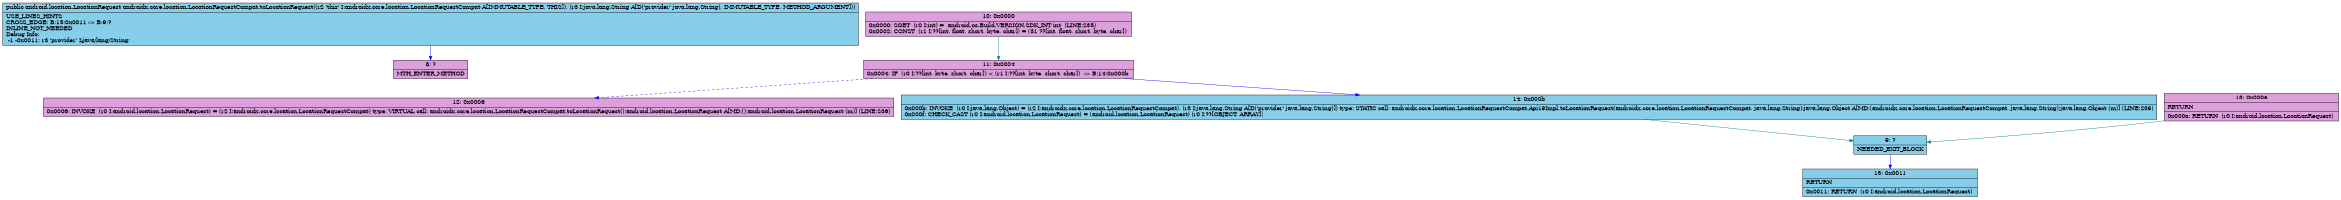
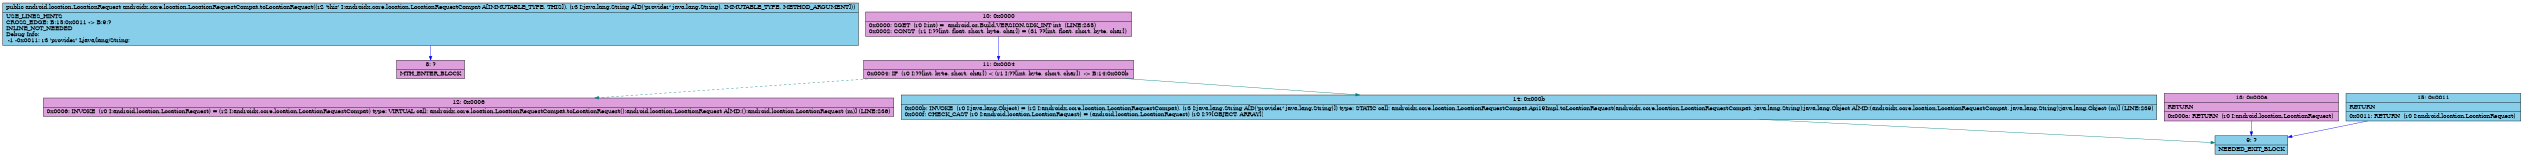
(999, 46) -> (999, 46)
(431, 74) -> (431, 74)
(1240, 87) -> (1240, 87)
(736, 88) -> (736, 88)
(2048, 133) -> (2251, 126)
(1890, 160) -> (2330, 129)
